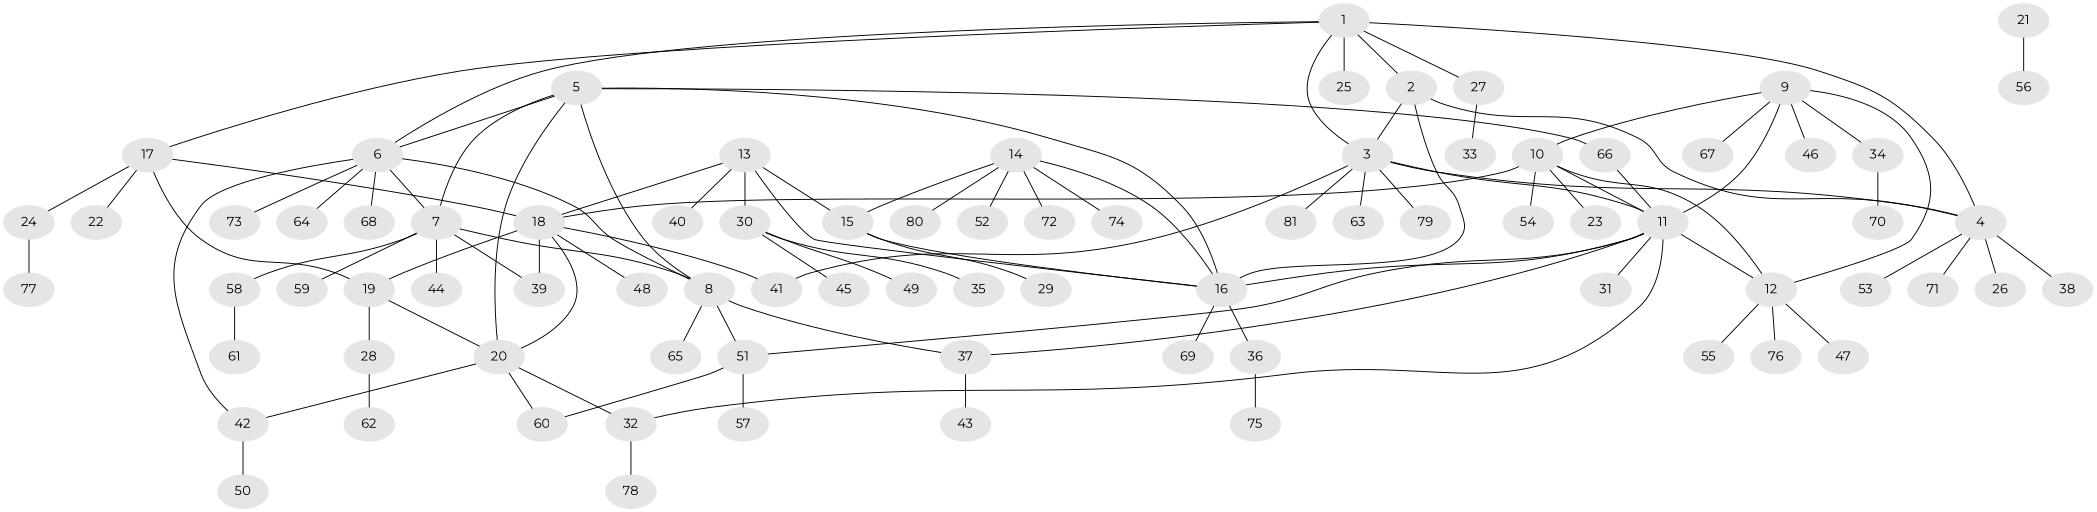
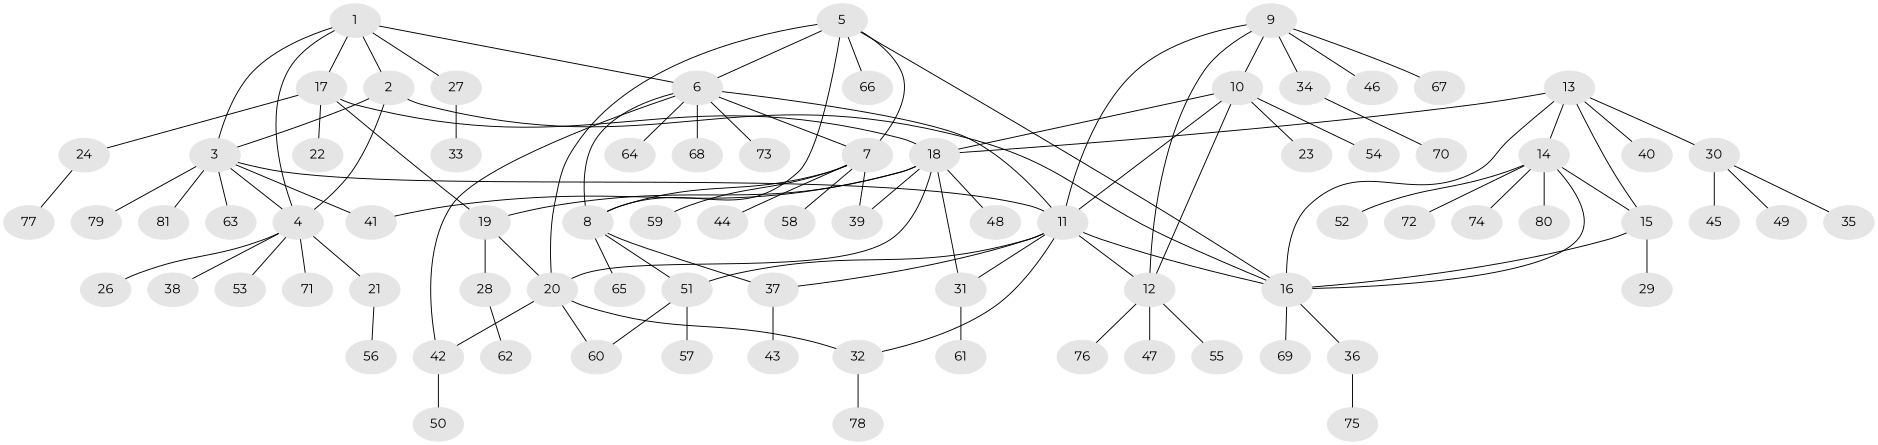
(1344, 88) -> none
none -> (1557, 121)
(1639, 194) -> (882, 115)
none -> (948, 222)
none -> (337, 256)
(235, 324) -> (961, 319)
